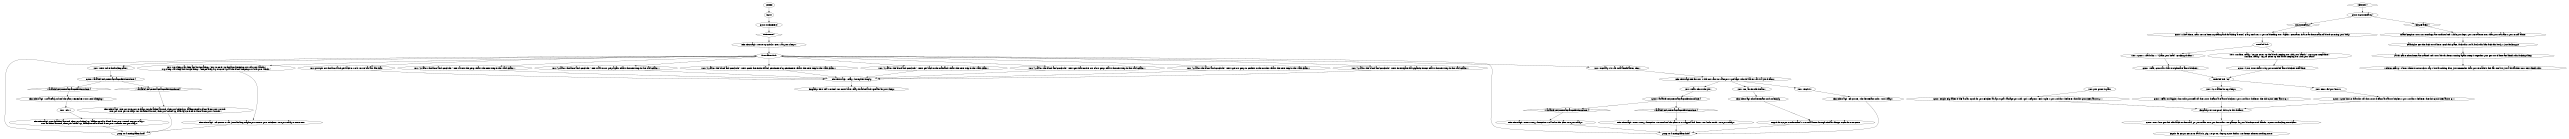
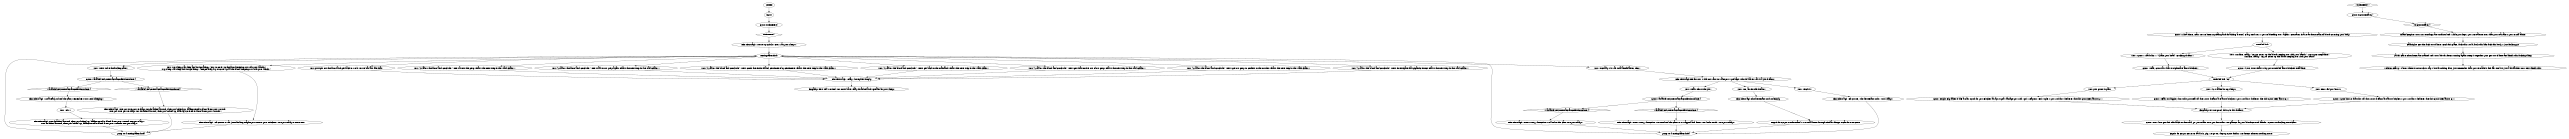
(2363, 5) -> (2363, 5)
(2303, 25) -> none
(2422, 25) -> (2422, 25)
(769, 56) -> (769, 56)
none -> (2163, 84)
